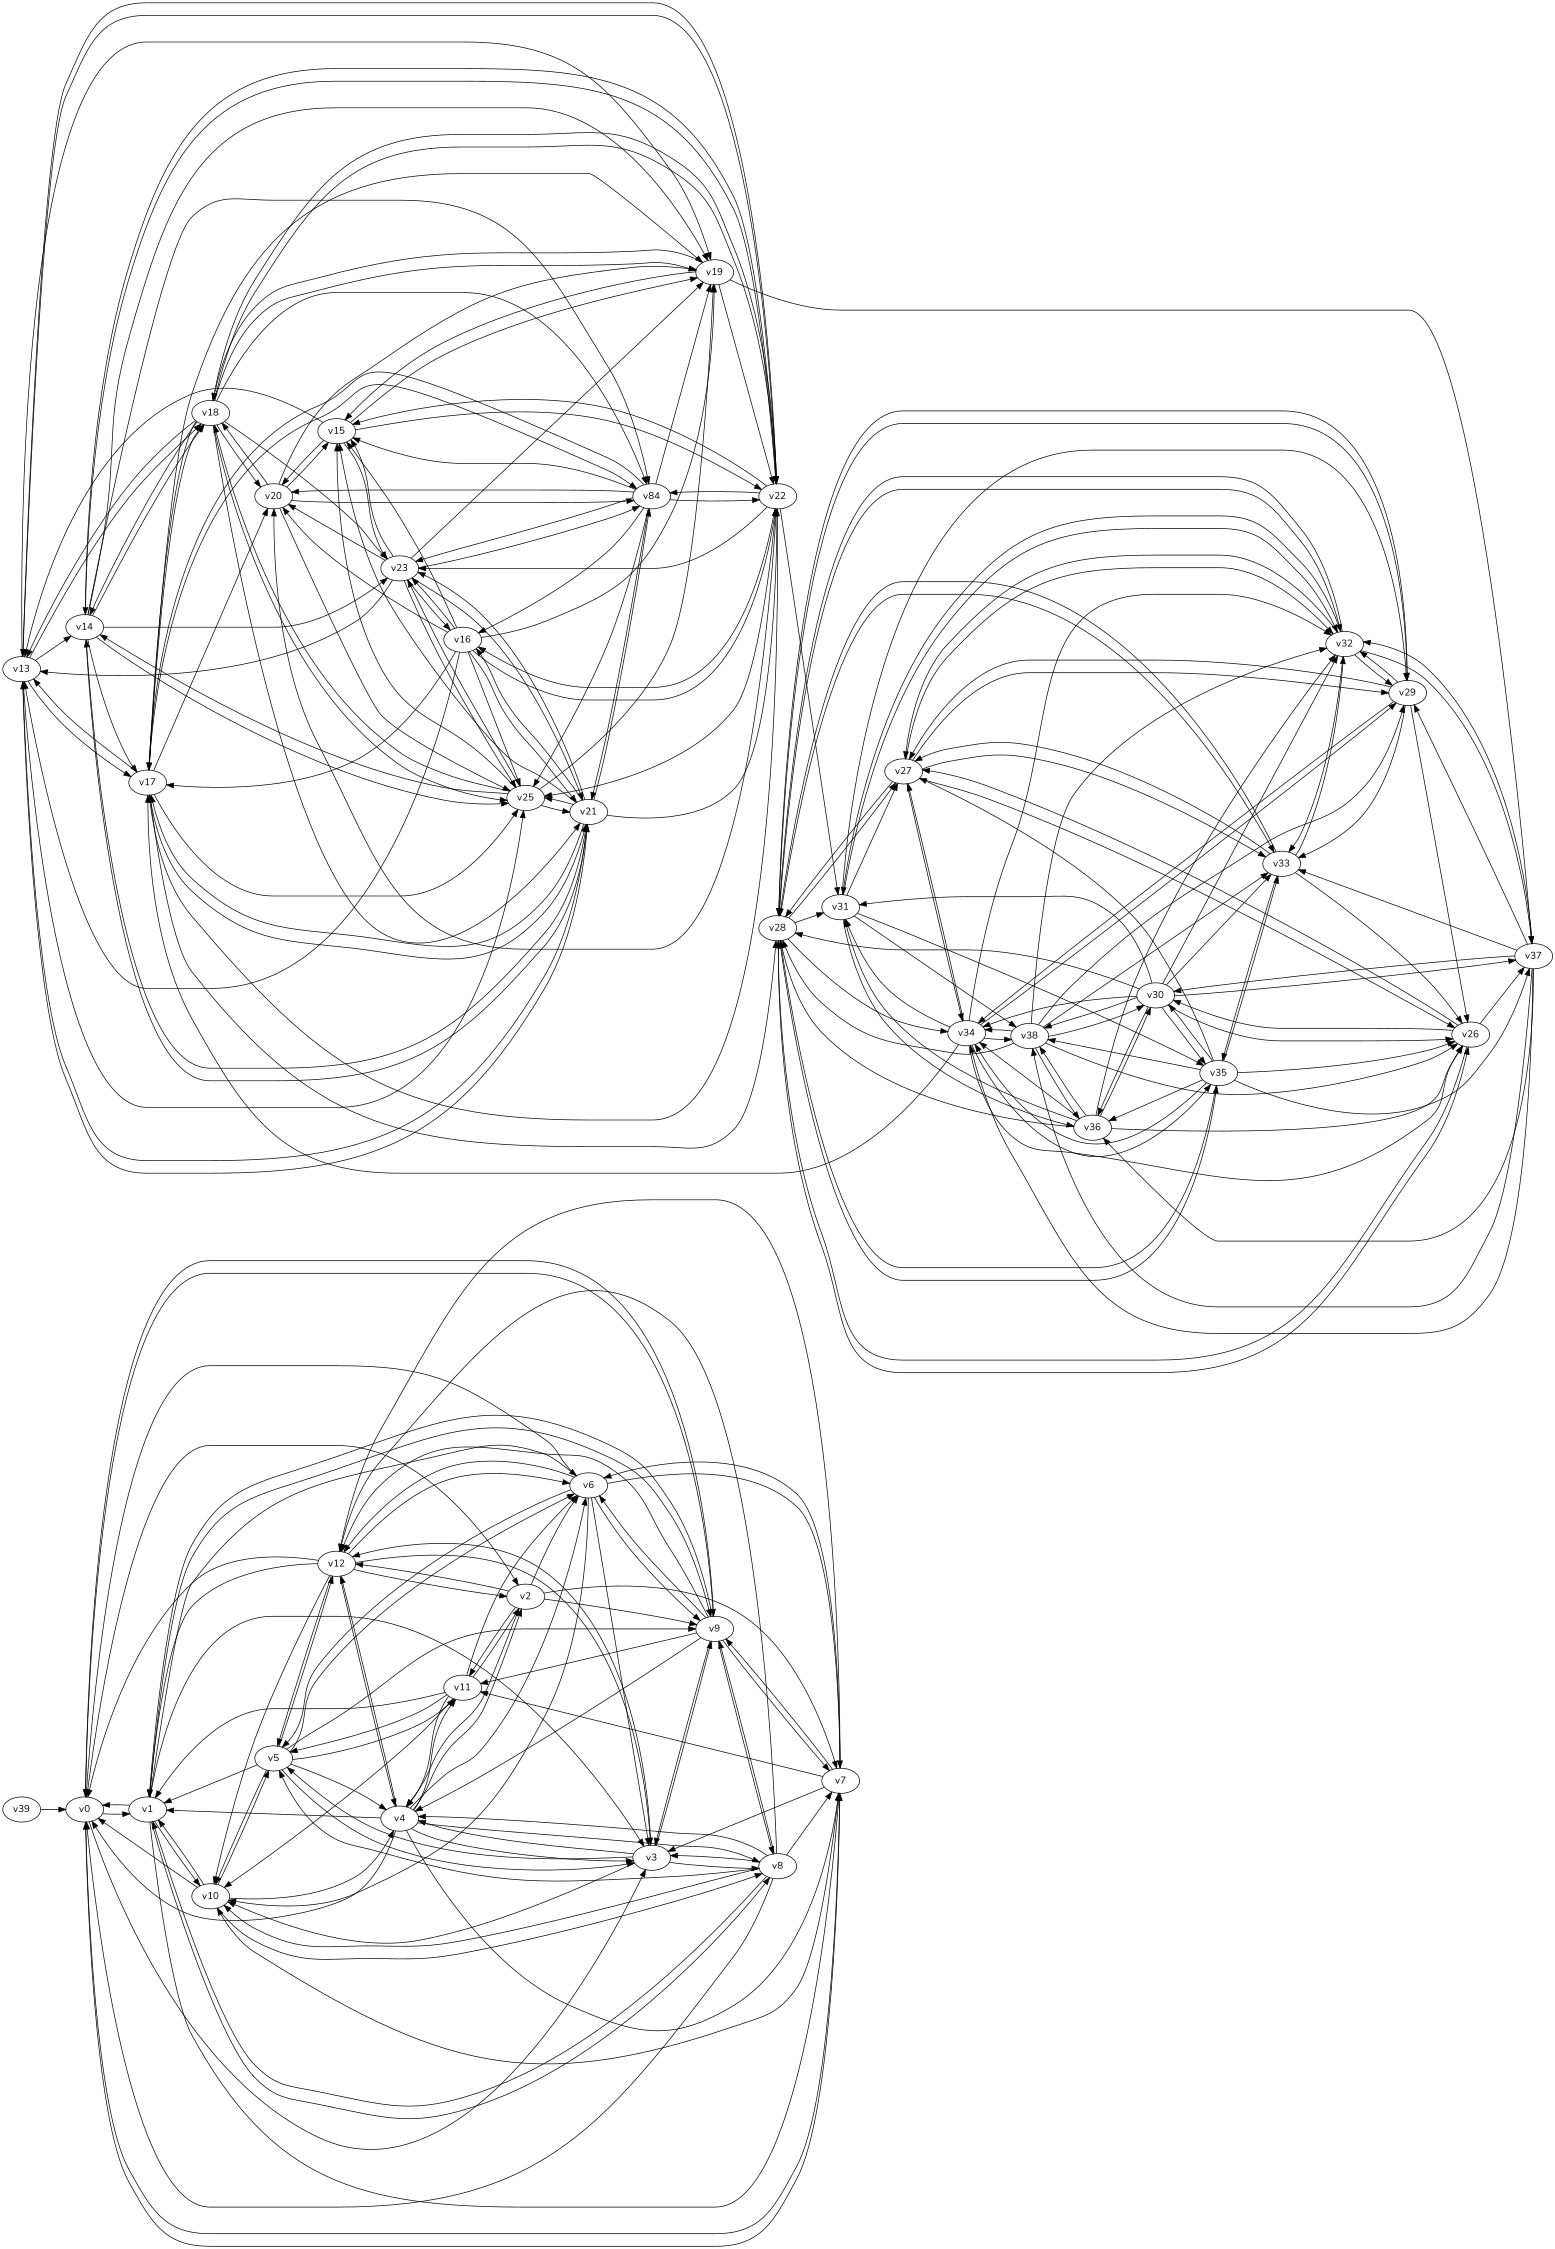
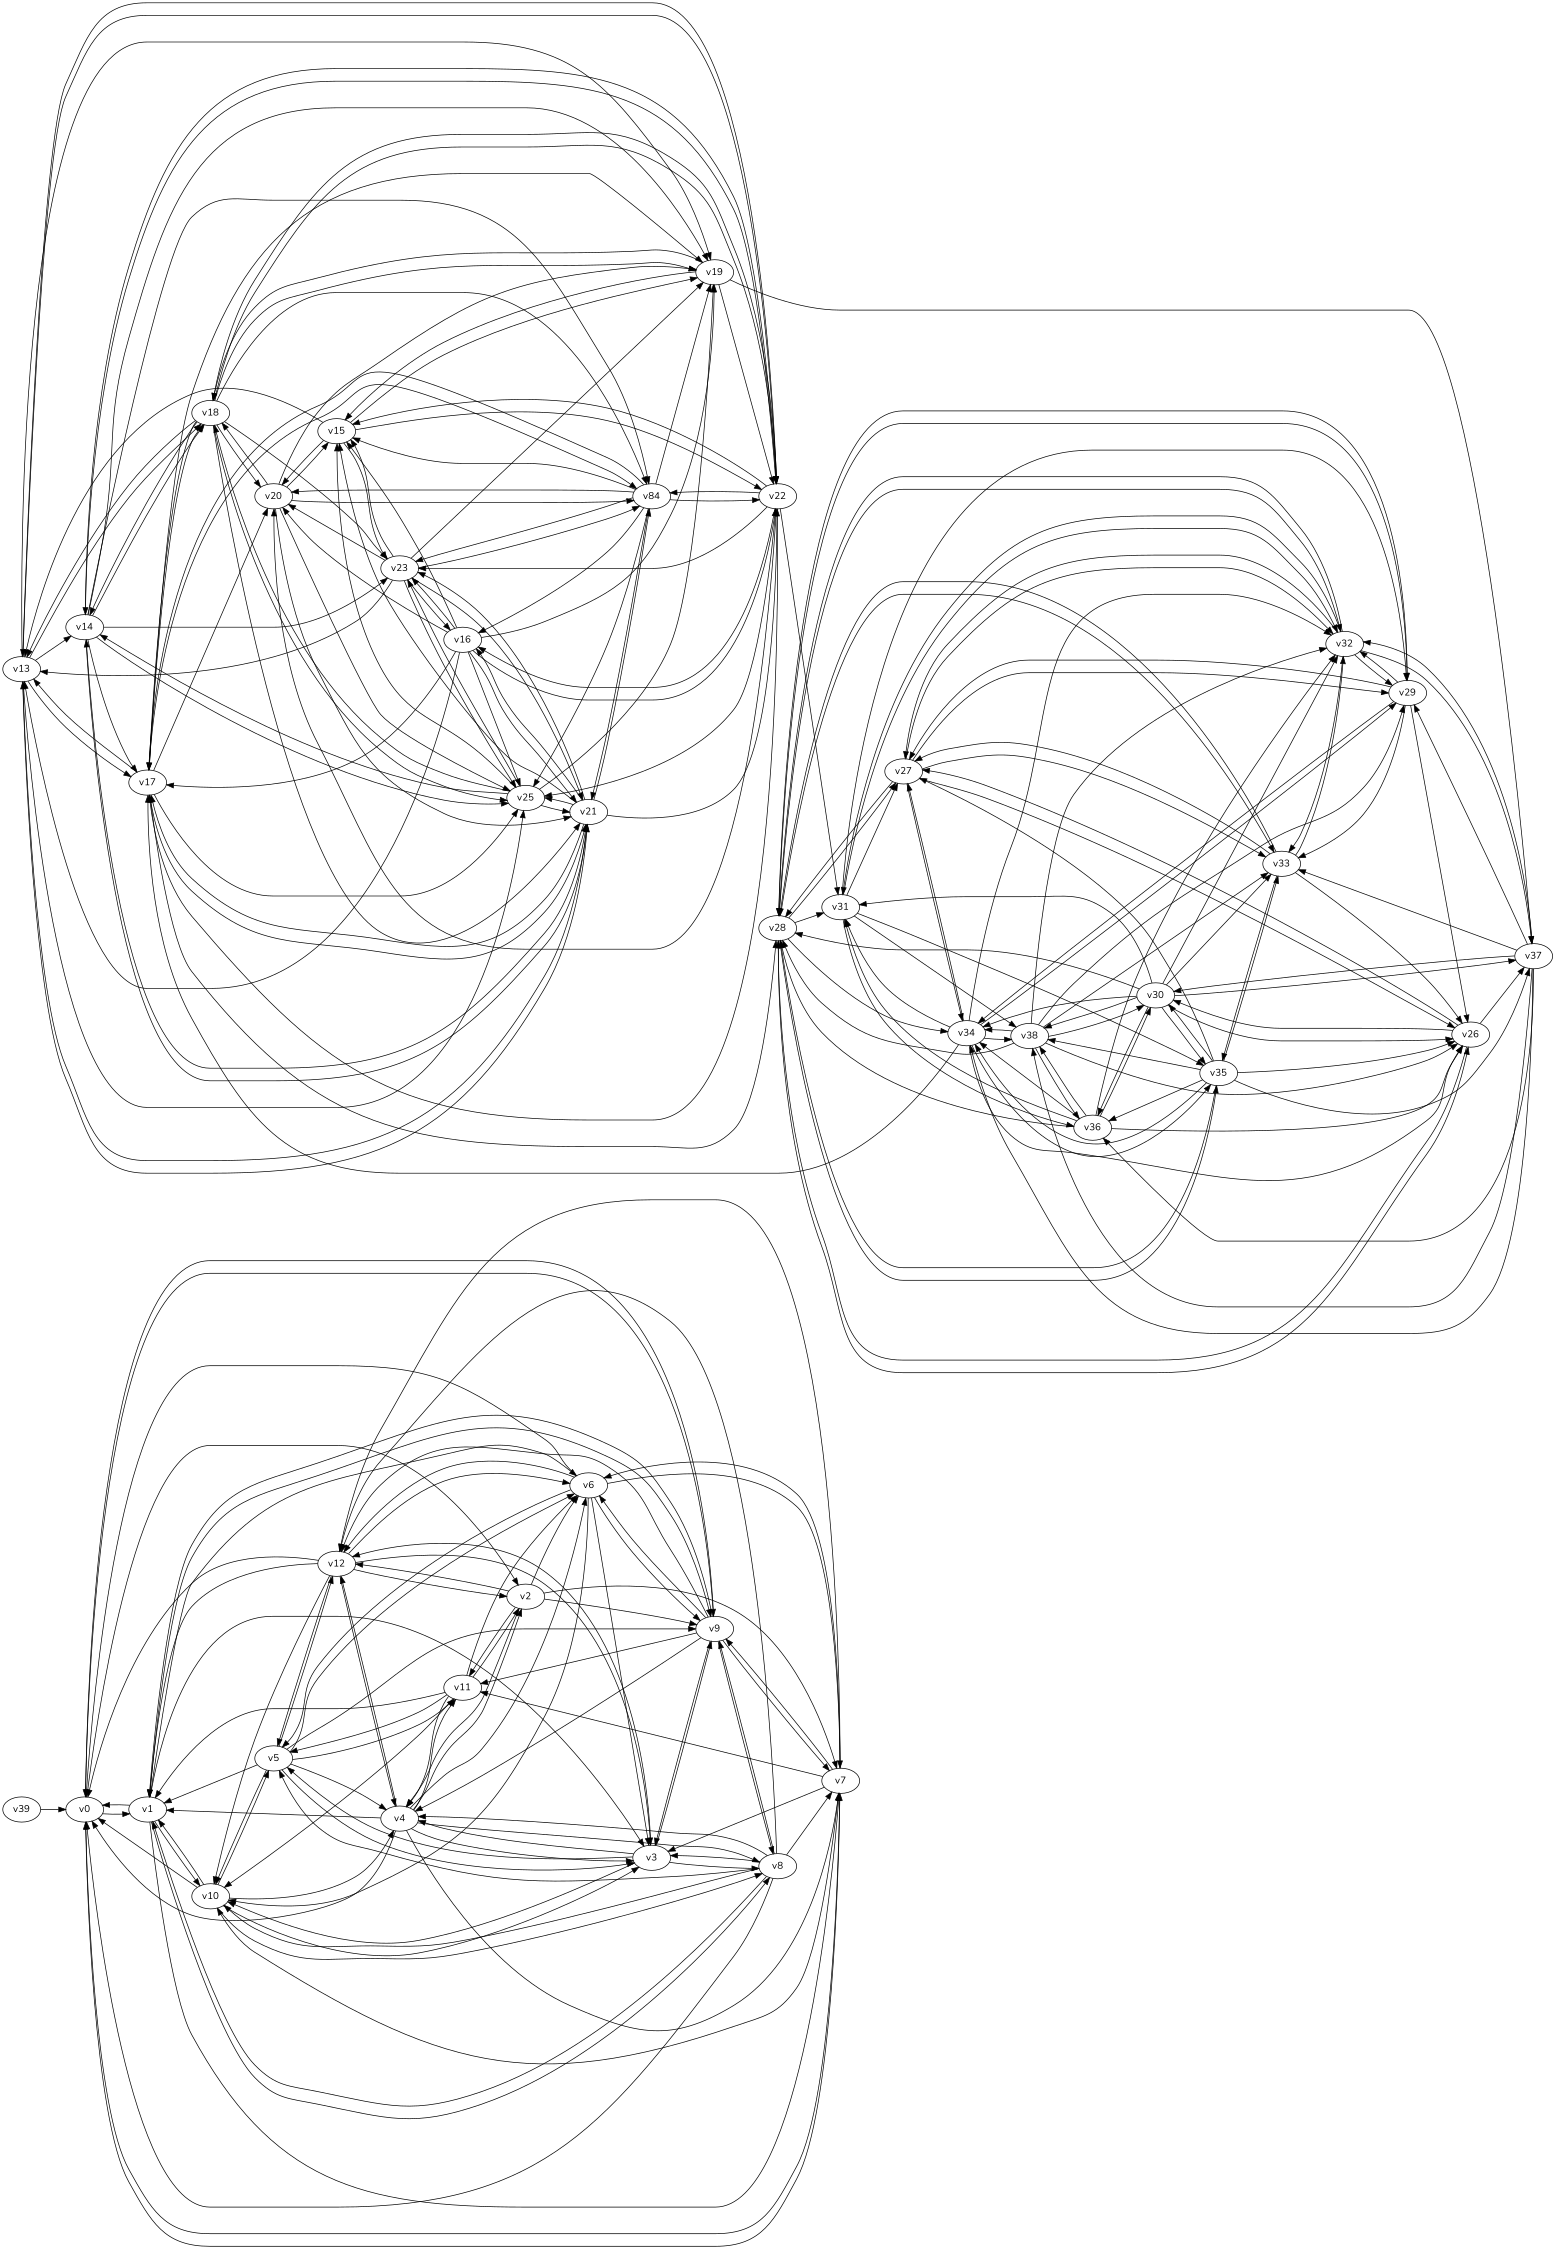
none -> (353, 737)
(345, 2143) -> (431, 1950)
